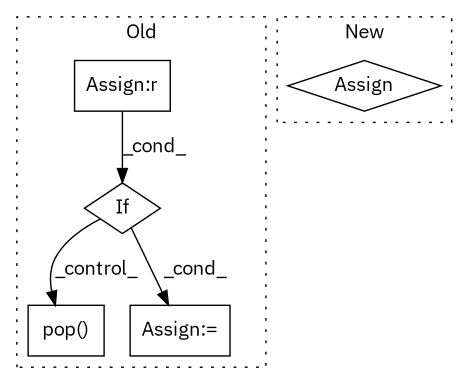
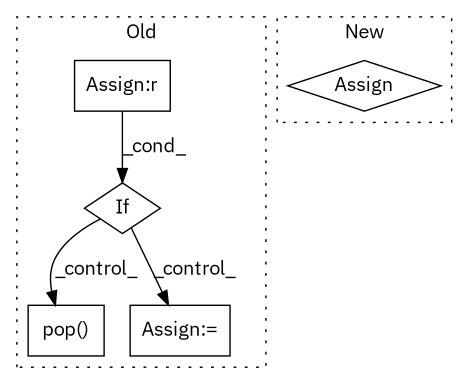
(196, 269) -> (196, 269)
